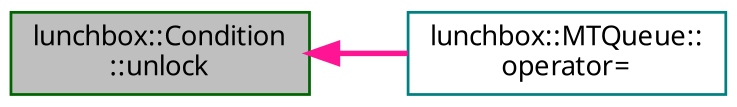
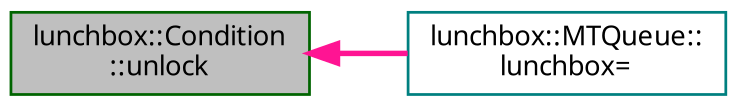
(567, 53) -> (567, 53)
